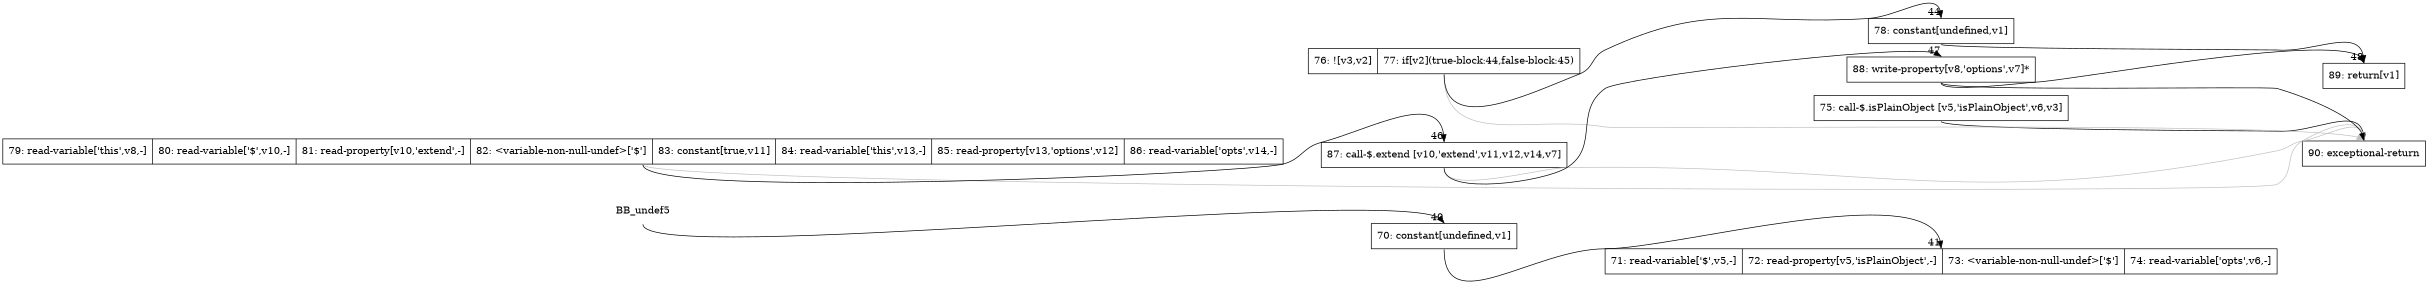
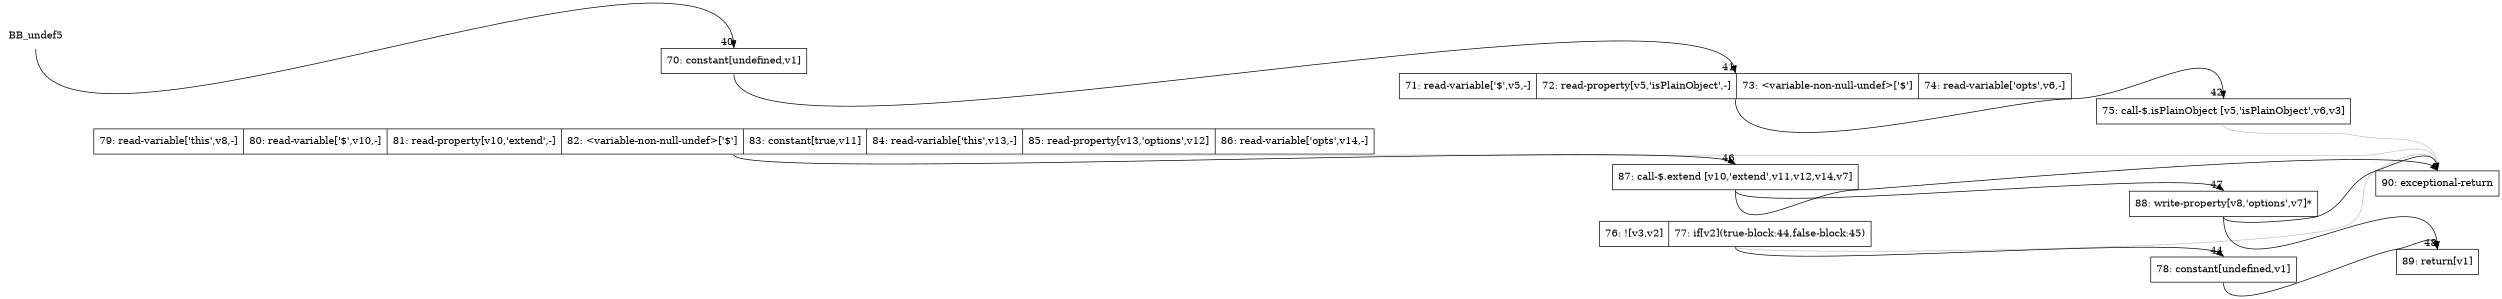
none -> (1980, 111)
(2155, 130) -> (2335, 134)
(1904, 180) -> (2074, 174)
